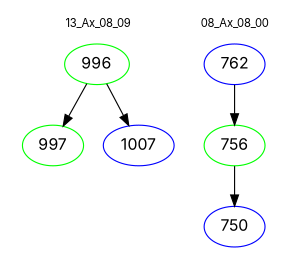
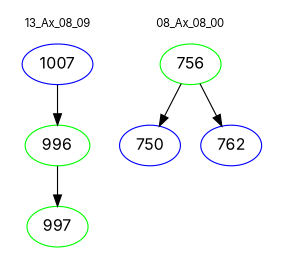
(235, 99) -> (208, 100)
(115, 100) -> (58, 99)
